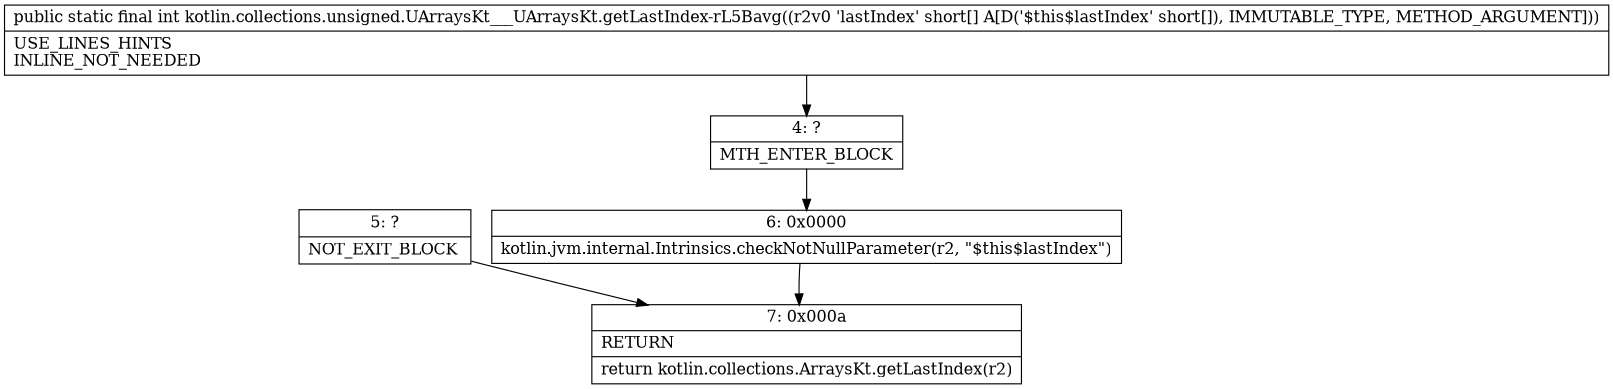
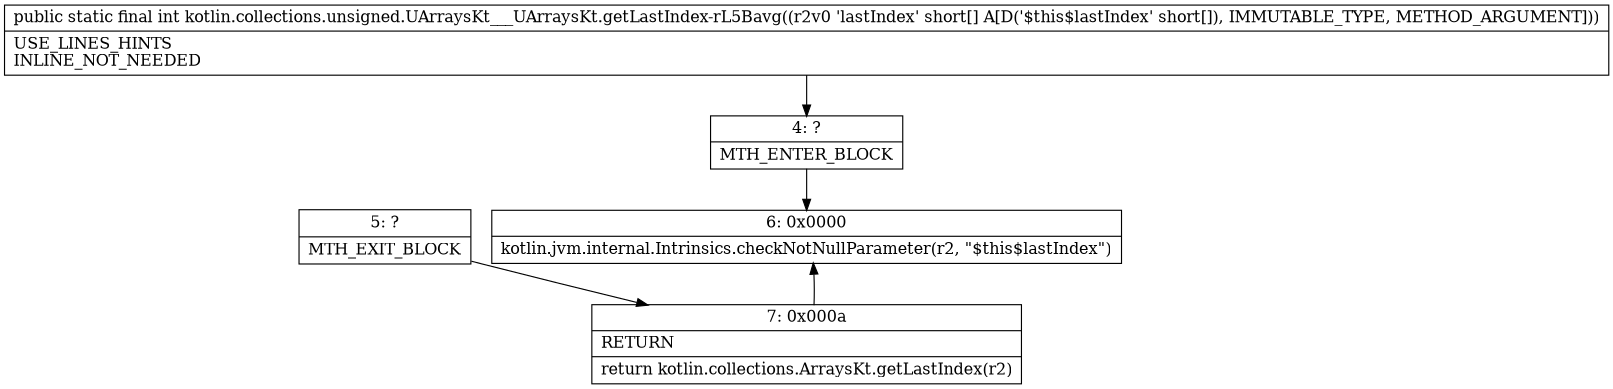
(383, 250) -> (385, 250)
(799, 278) -> (814, 290)
